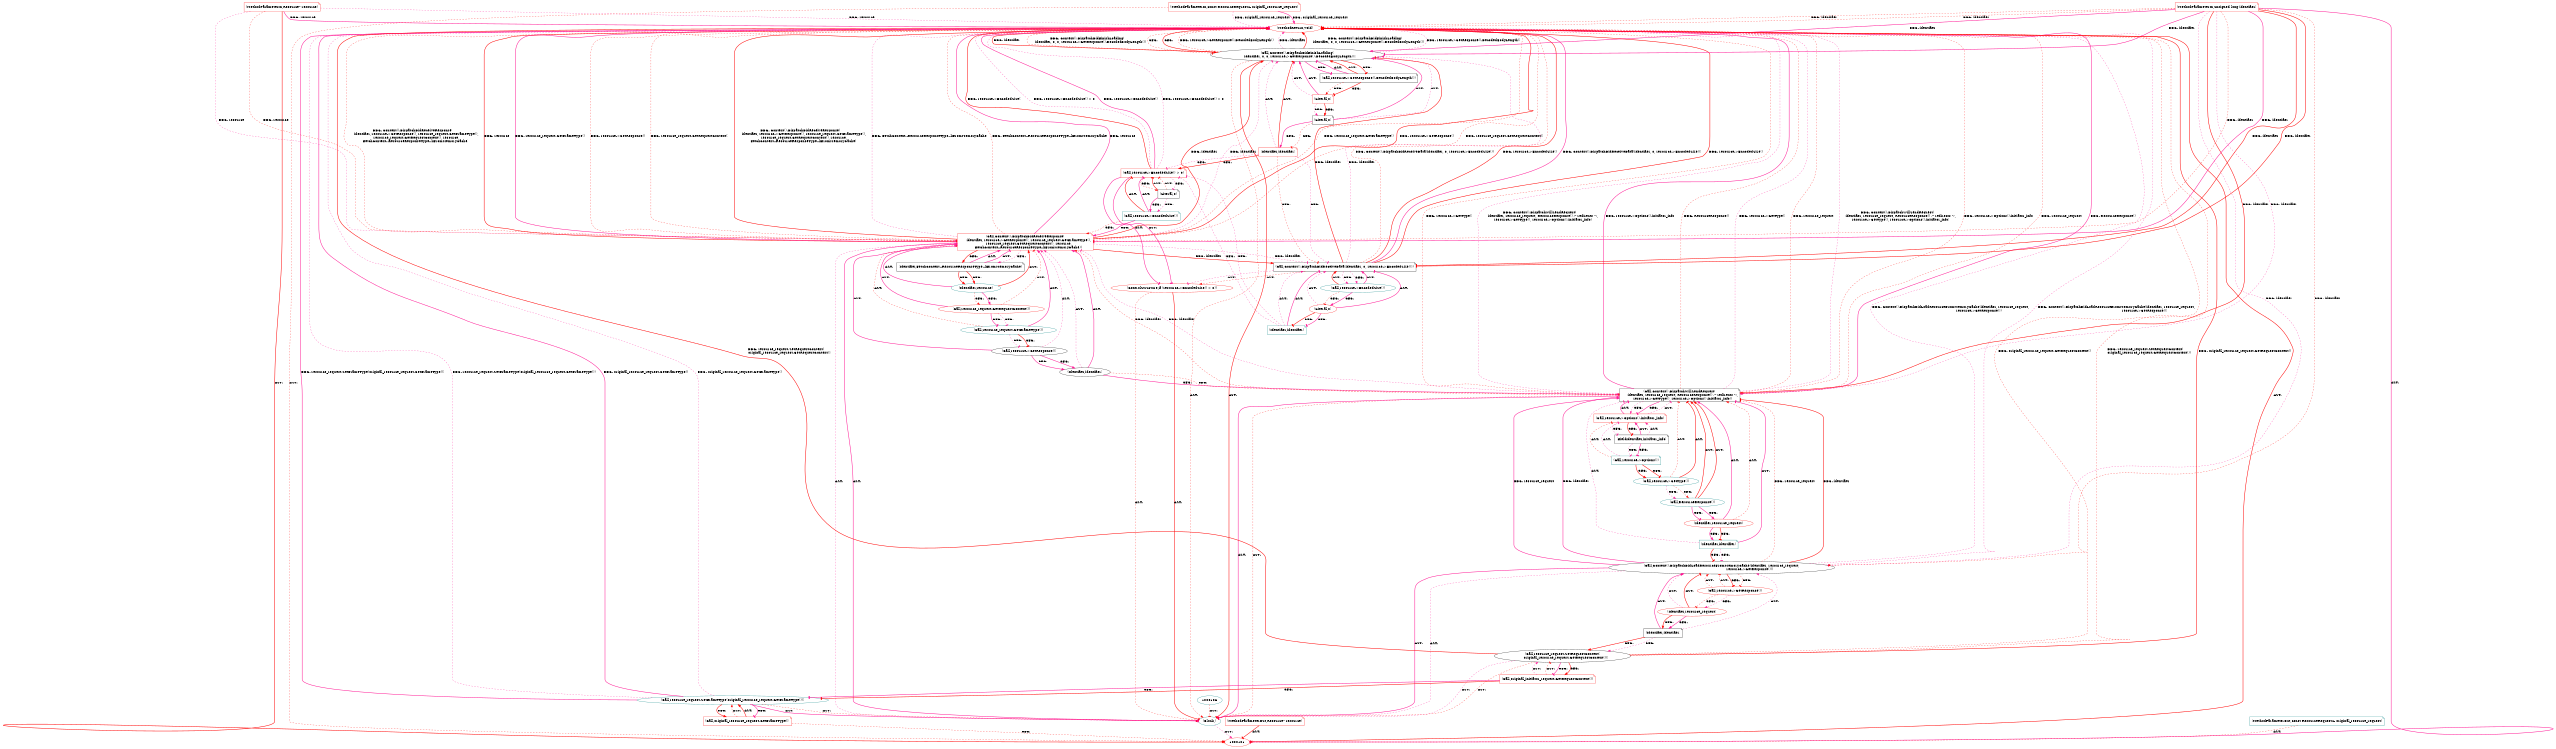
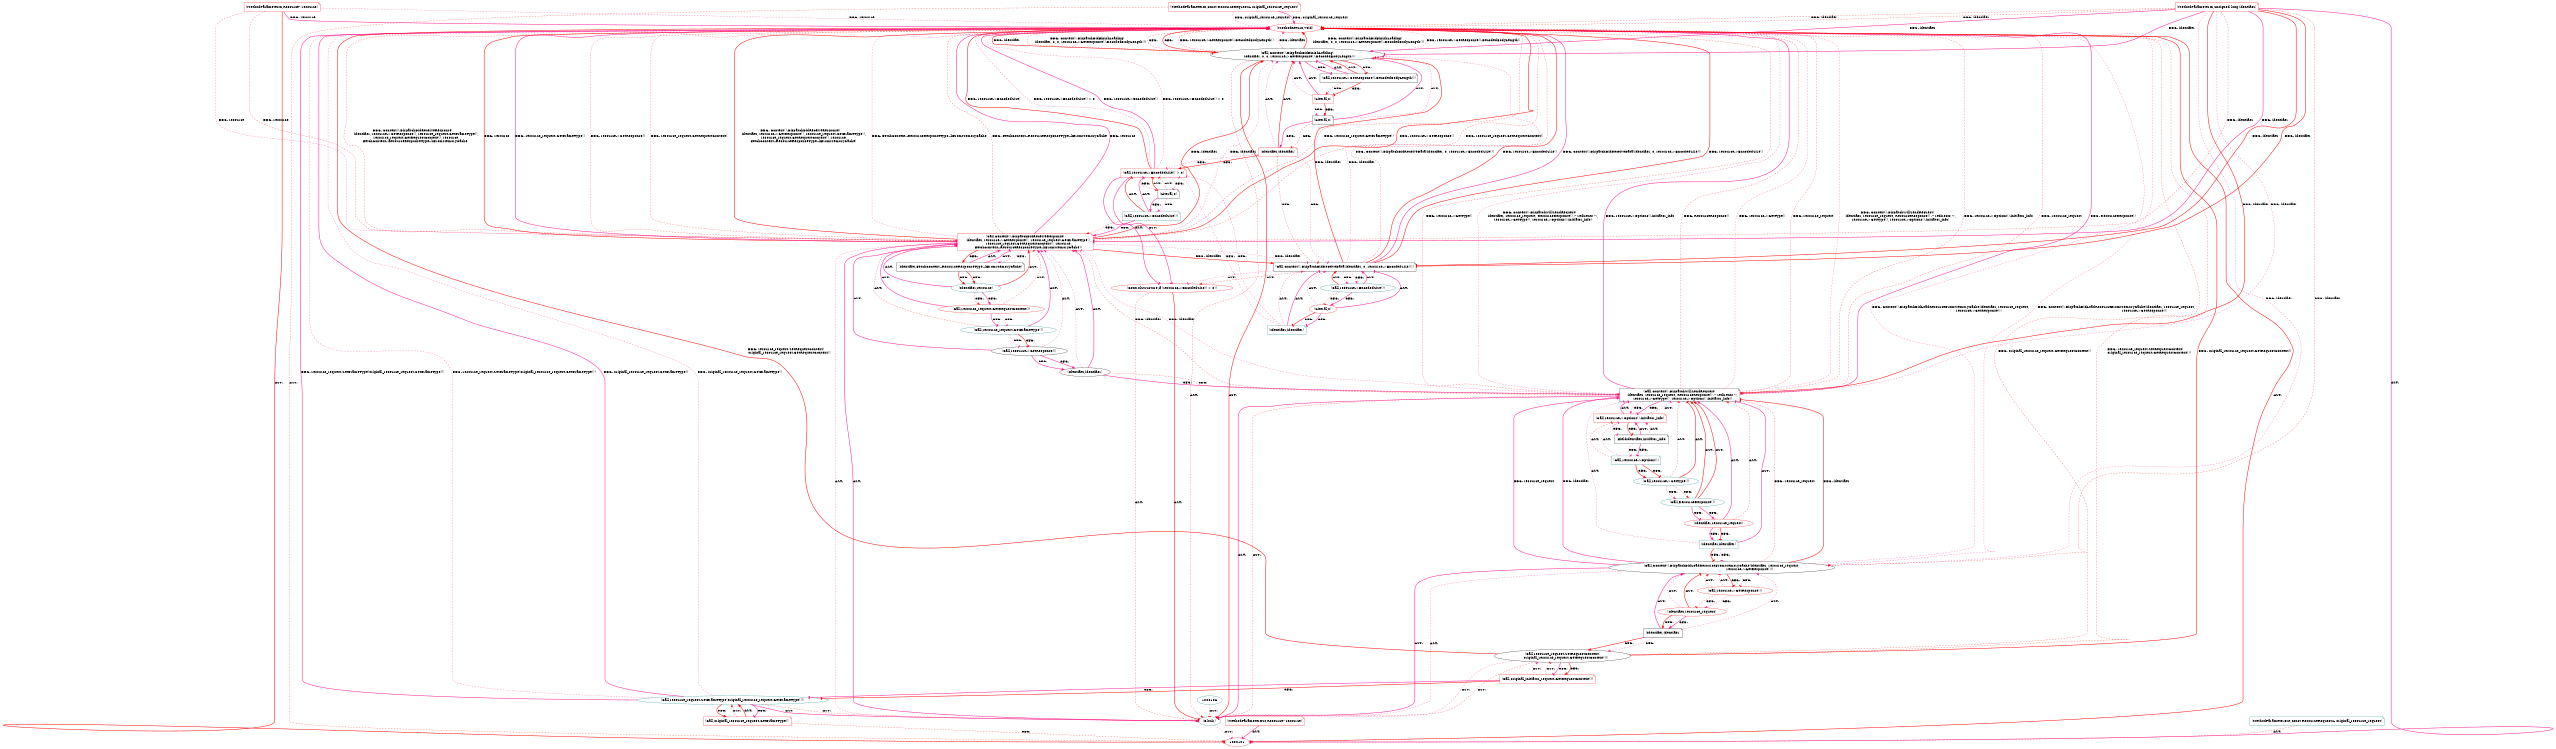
(122, 725) -> (122, 725)
(1222, 731) -> (1223, 731)
(1251, 731) -> (1251, 731)
